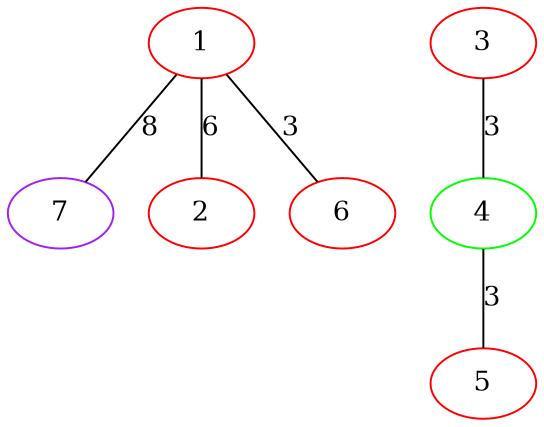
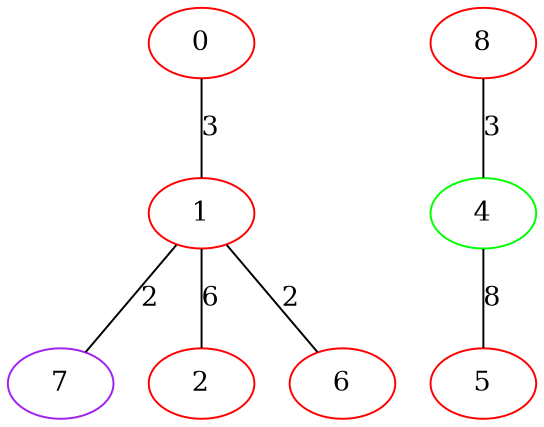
none -> (202, 43)
(483, 43) -> (483, 43)
(151, 128) -> (151, 298)
(292, 128) -> (292, 298)
(493, 298) -> (493, 298)
